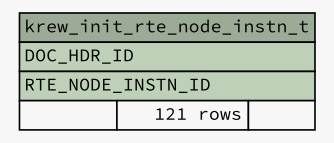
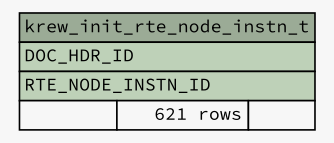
(199, 114) -> (199, 114)
